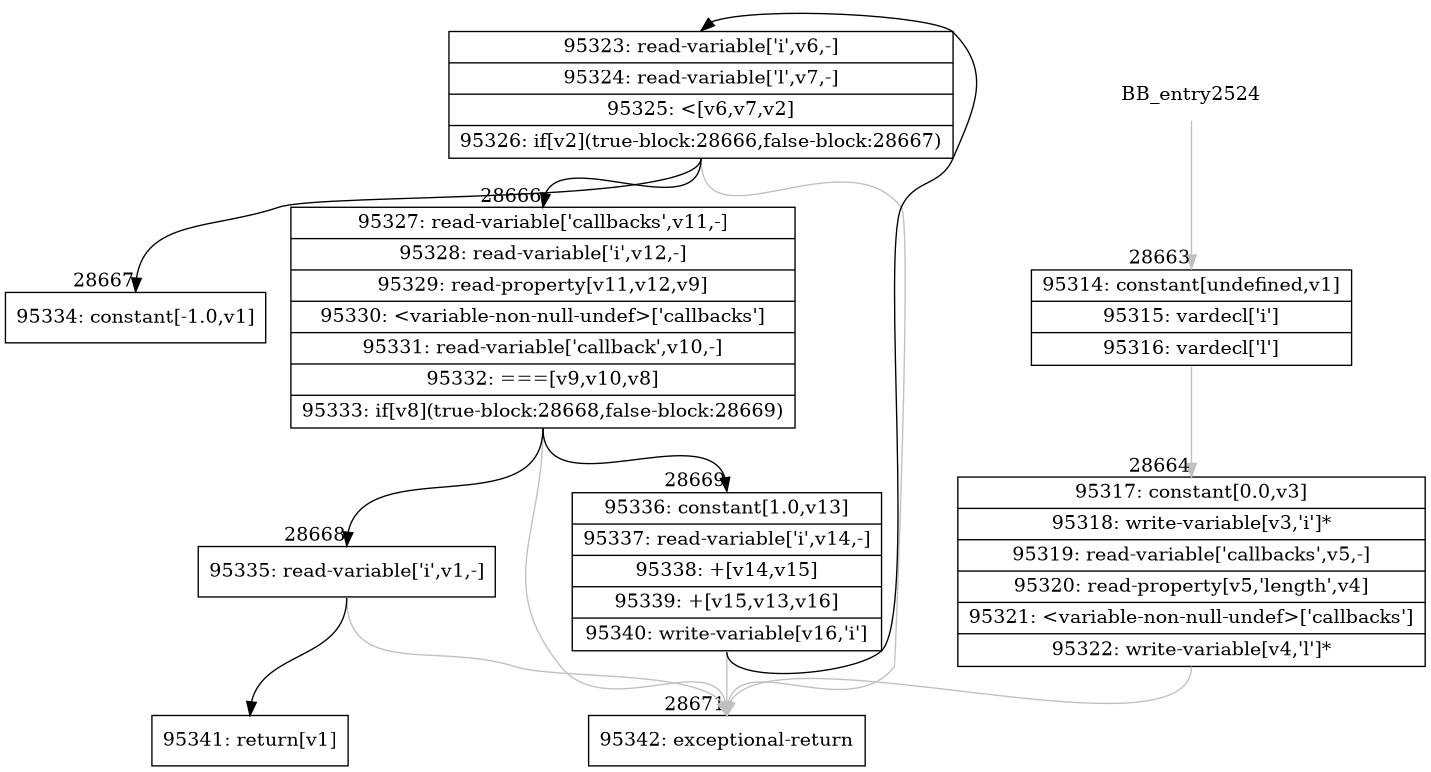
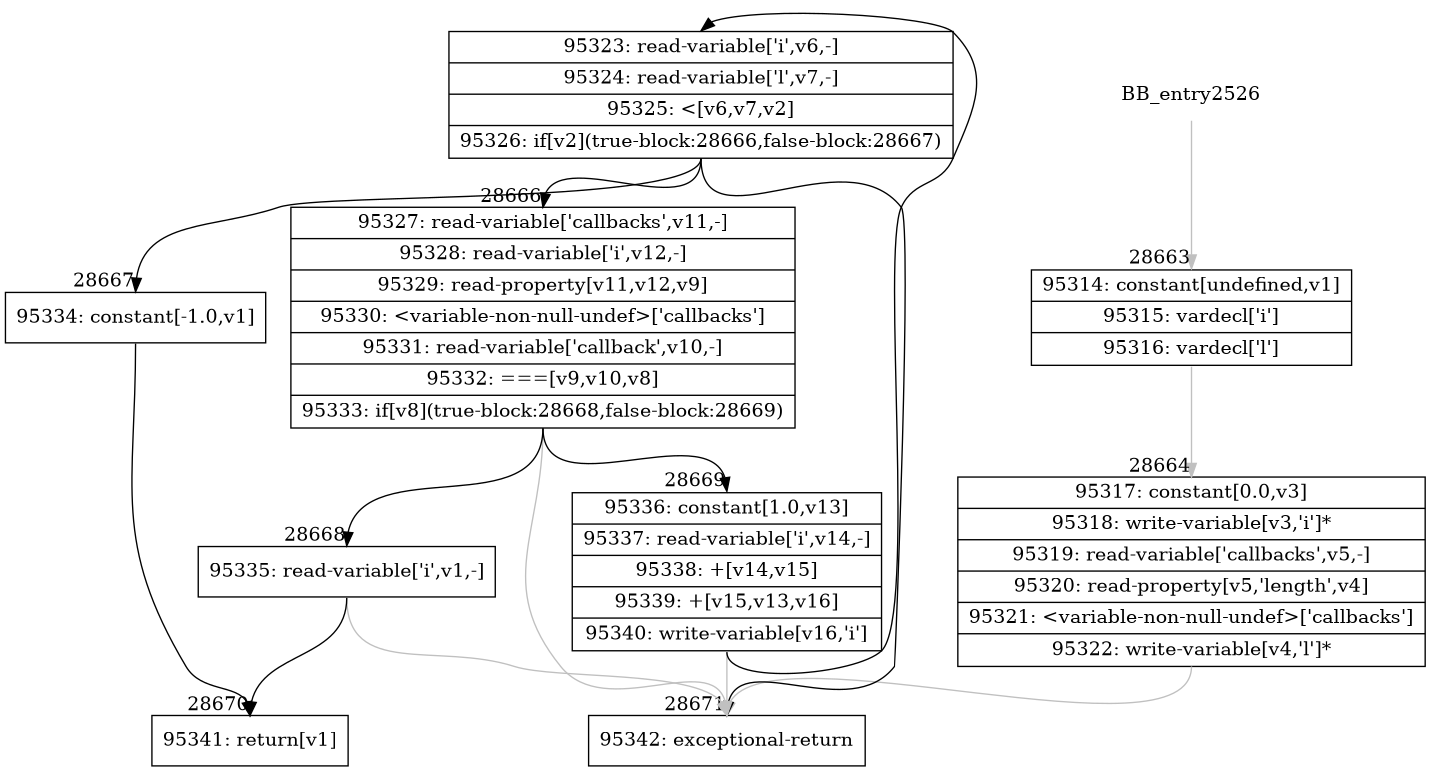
(1192, 95) -> (1192, 95)
(904, 368) -> (904, 368)
none -> (137, 546)
